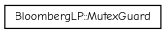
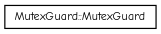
(83, 17) -> (80, 17)
